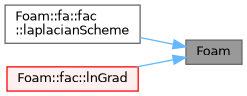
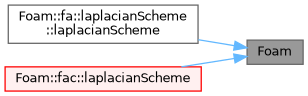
(73, 24) -> (103, 24)
(73, 79) -> (103, 79)
